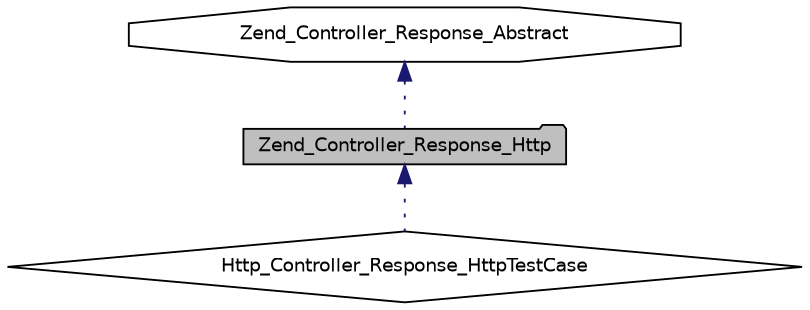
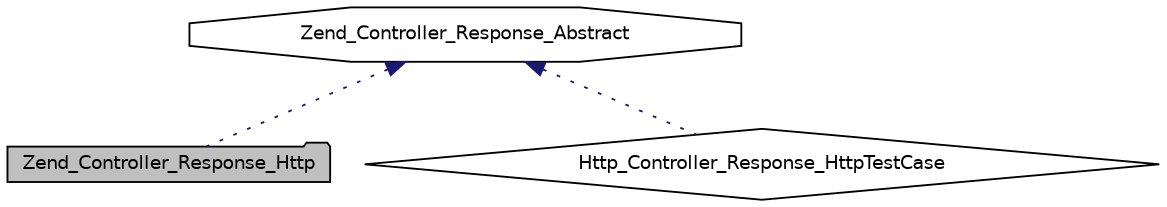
(405, 208) -> (620, 102)
